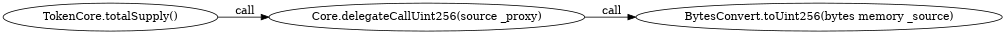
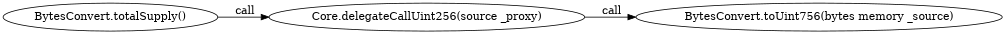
(110, 17) -> (110, 17)
(819, 17) -> (819, 17)
